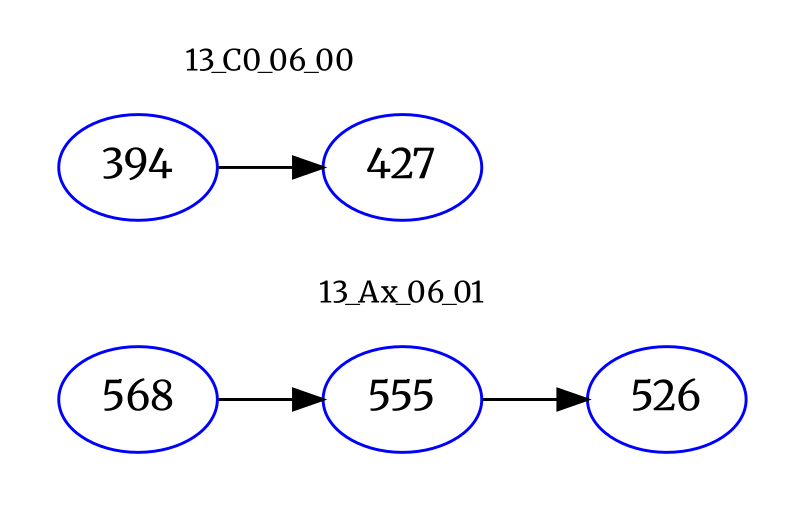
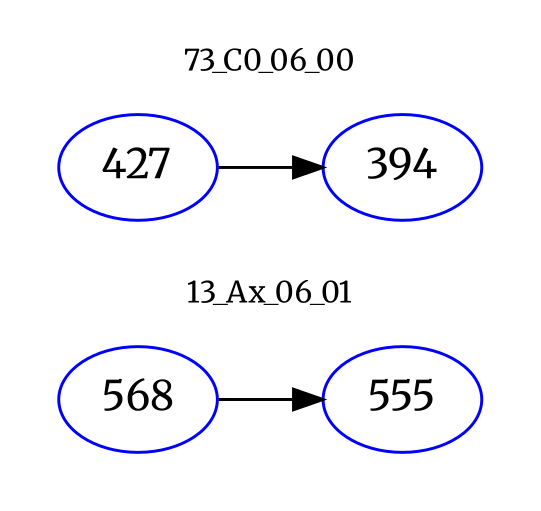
(270, 63) -> (270, 63)
(256, 167) -> (256, 167)
(667, 400) -> none
